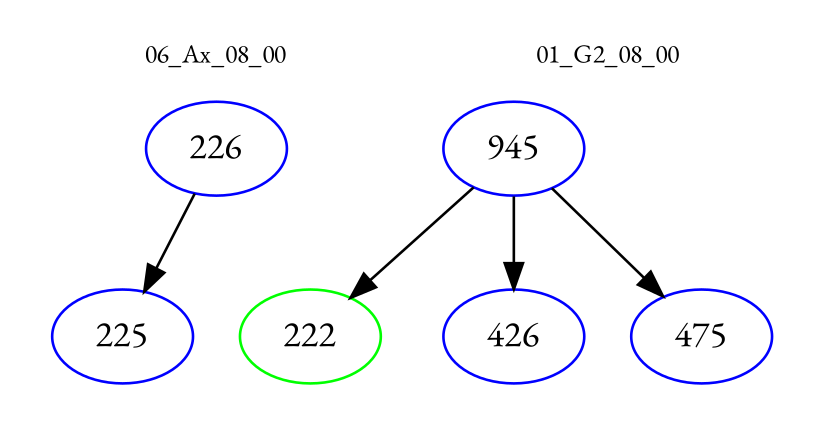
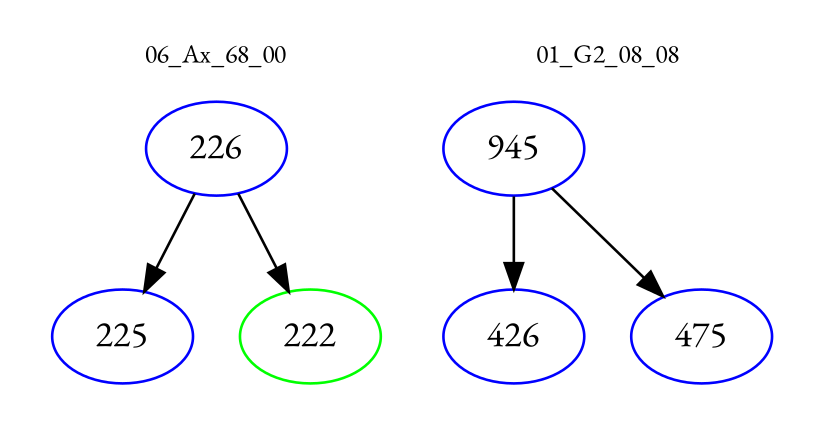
(216, 56) -> (216, 56)
(608, 56) -> (608, 56)
(440, 218) -> (257, 231)
